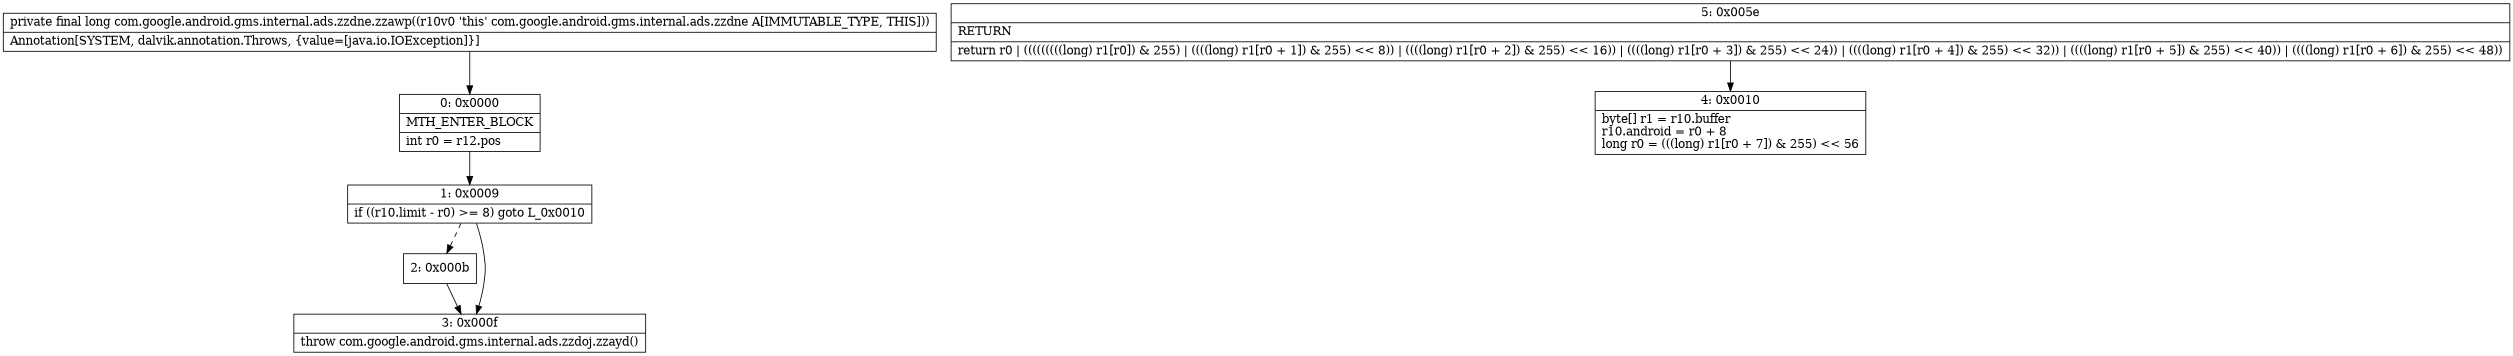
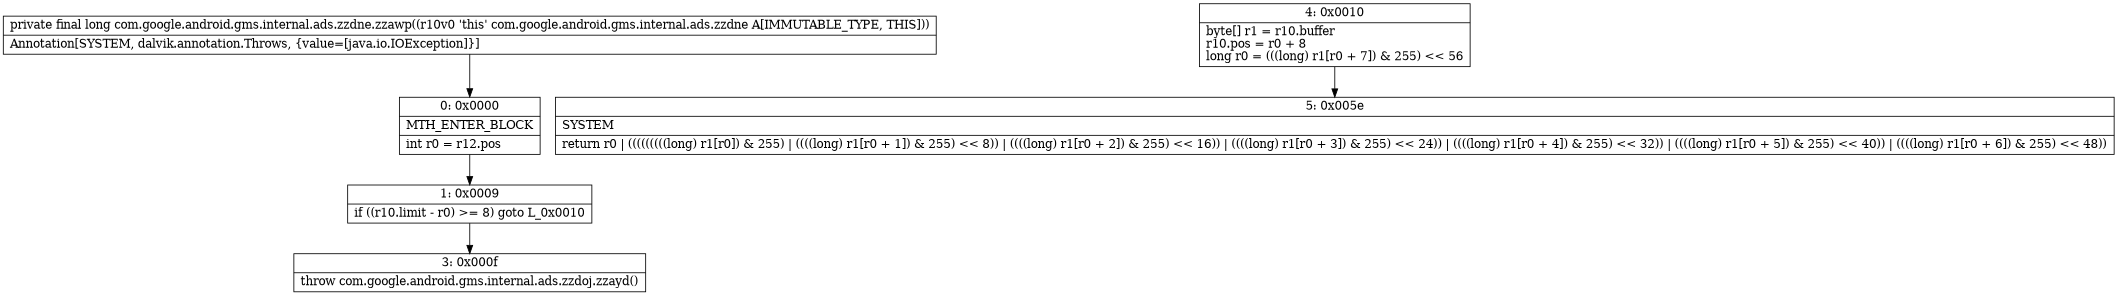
(985, 32) -> (588, 125)
(1730, 72) -> (1335, 78)
(1664, 132) -> (1256, 44)
(440, 269) -> none
